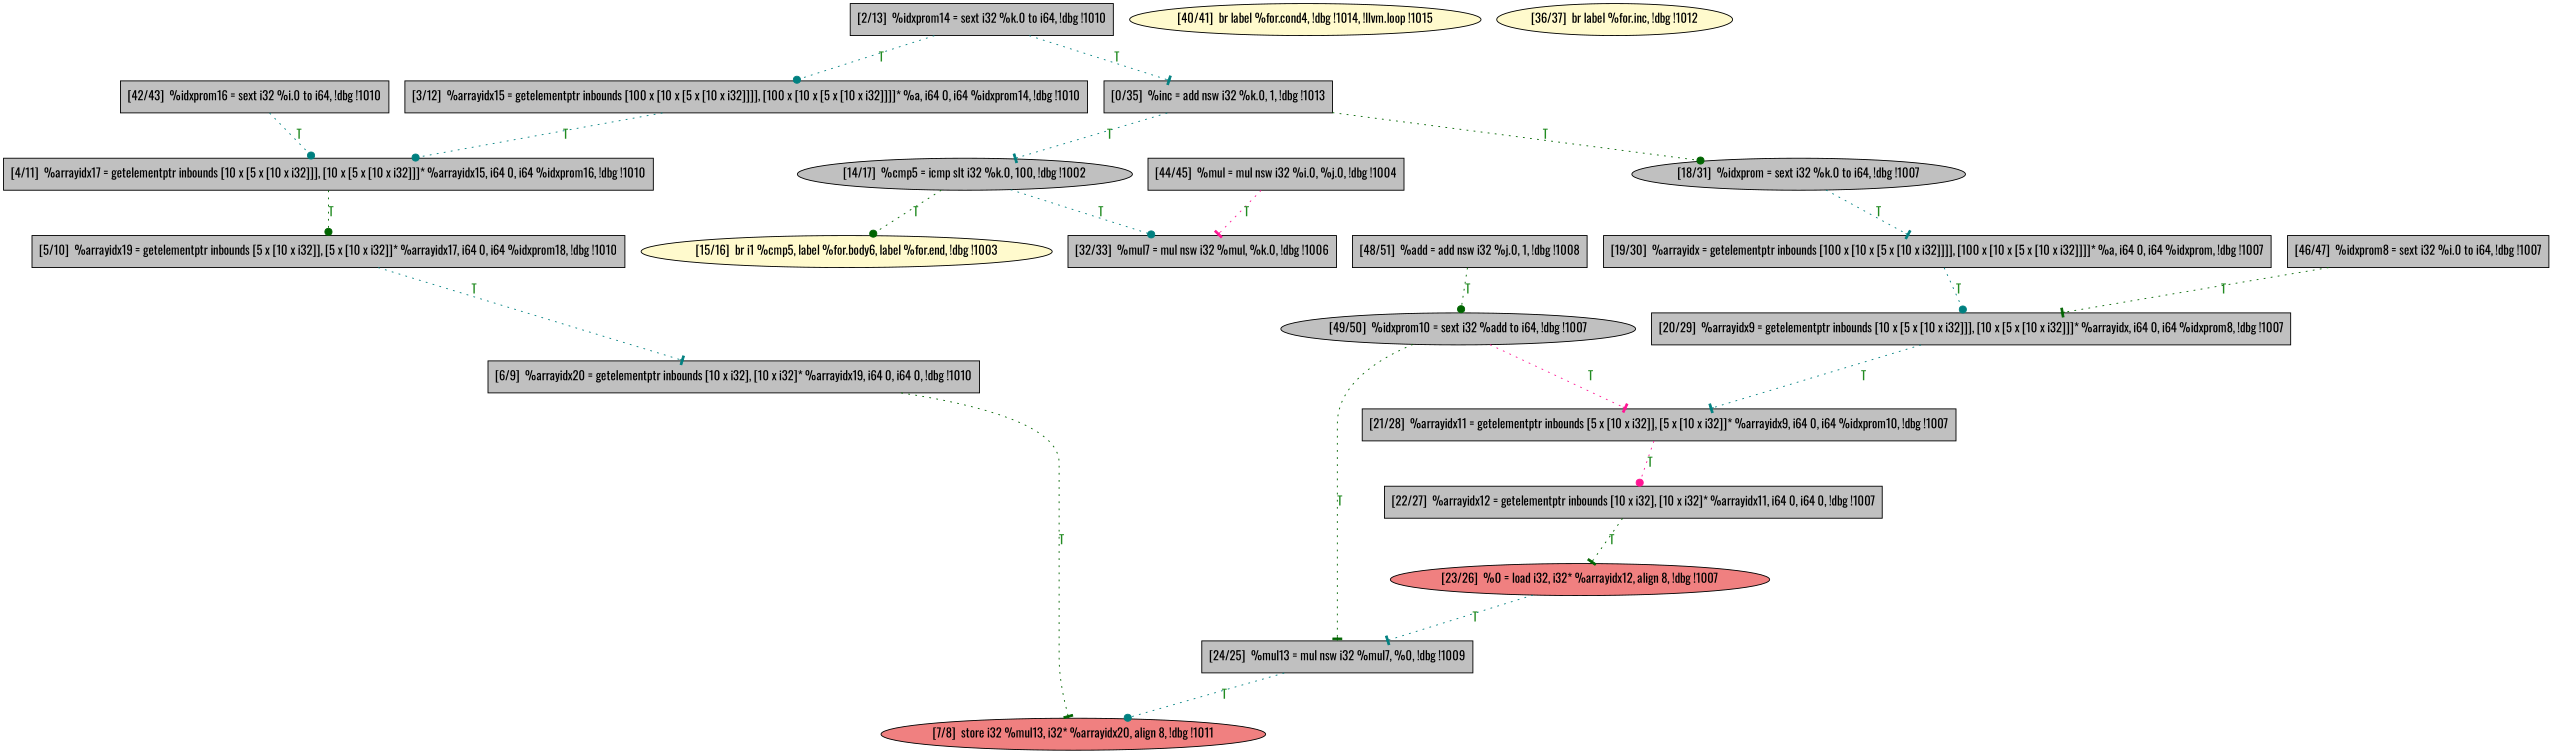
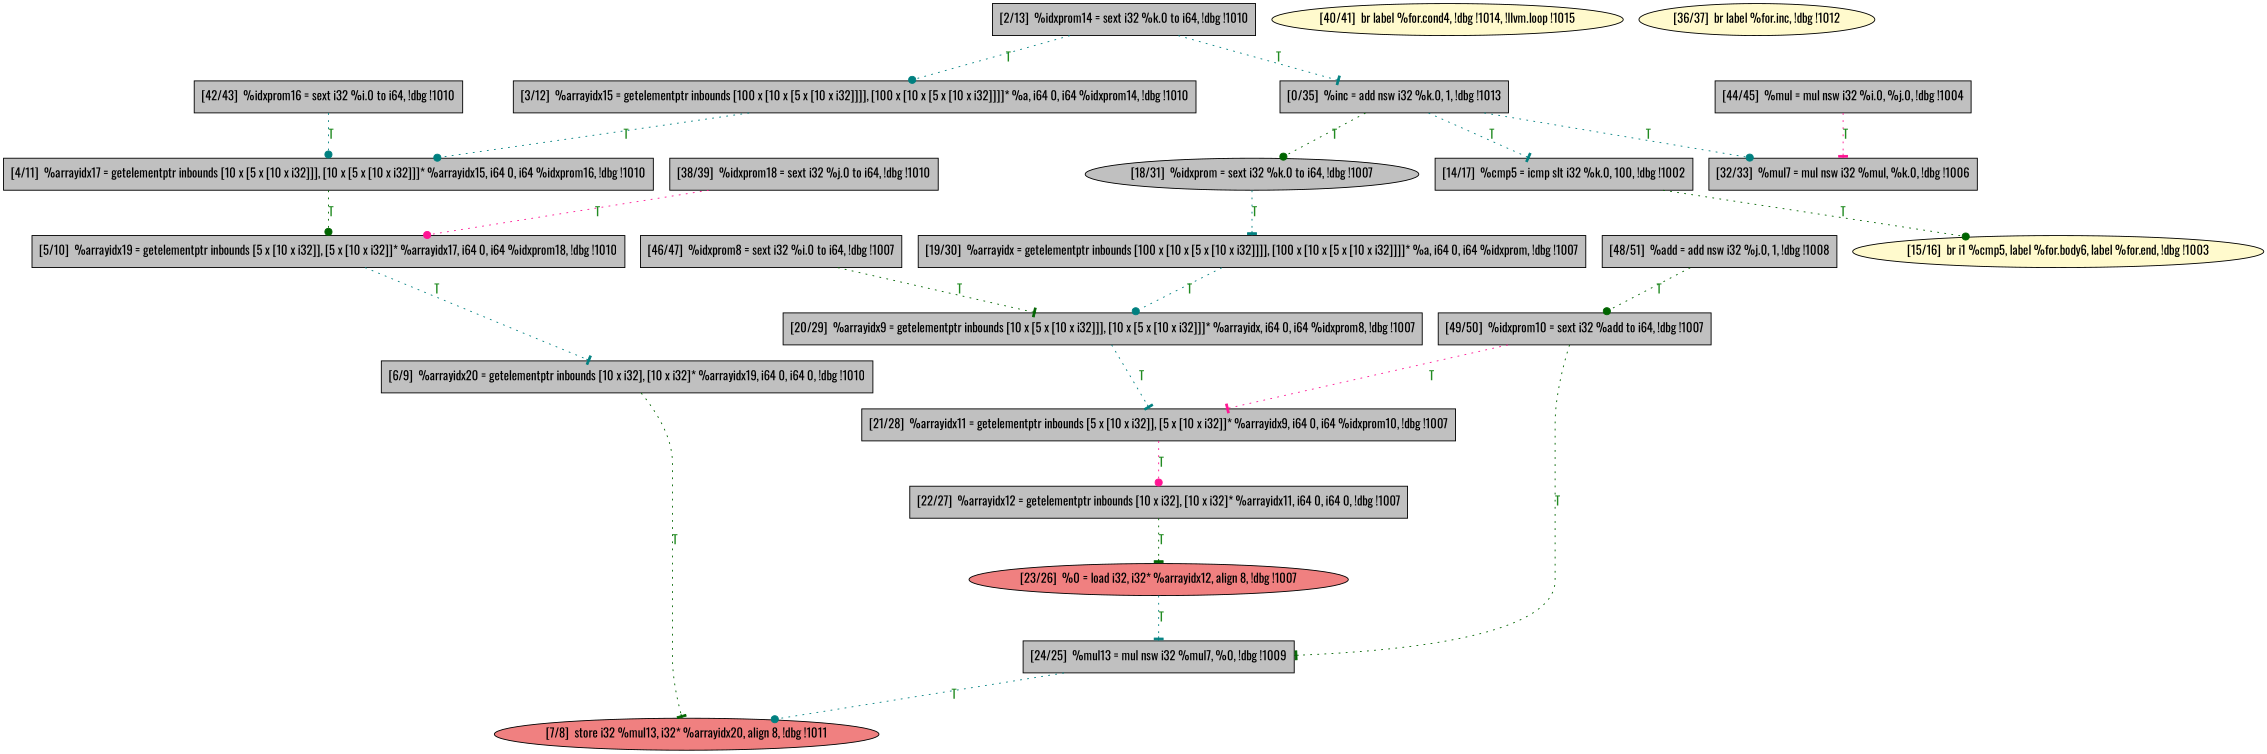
none -> (804, 174)
(965, 174) -> (1564, 174)
(1079, 212) -> (1615, 135)
(1458, 329) -> (1575, 329)
